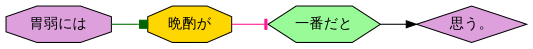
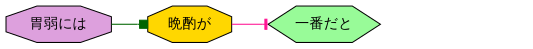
(472, 24) -> none
